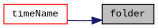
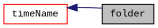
(80, 21) -> (90, 8)
